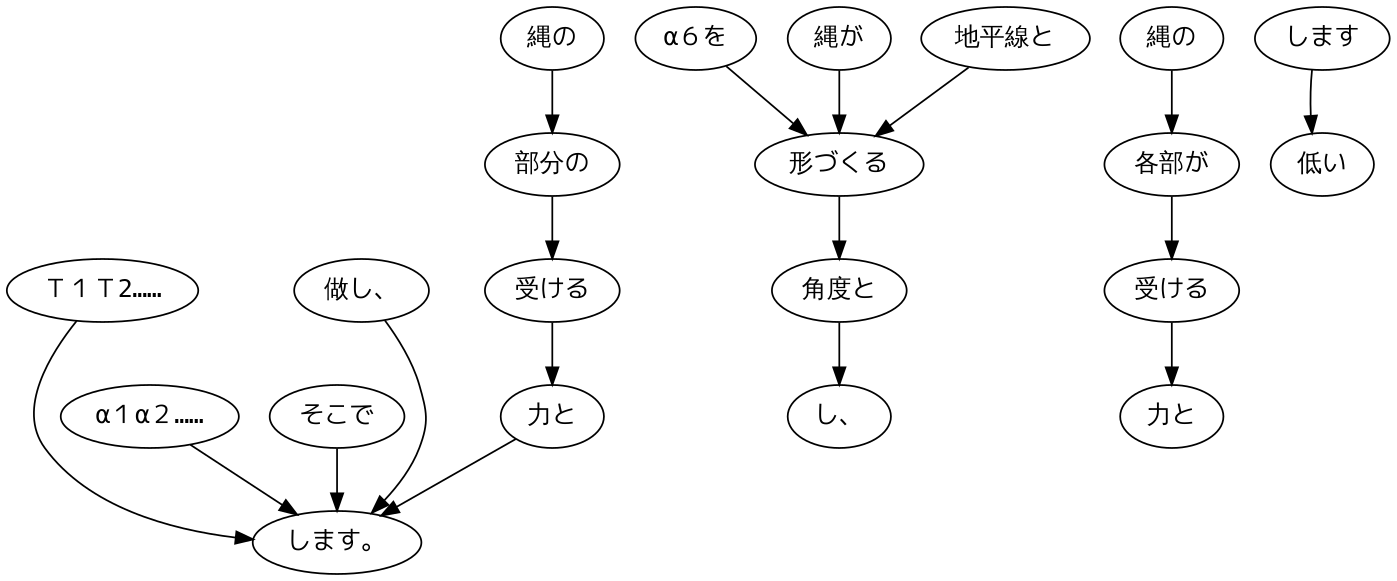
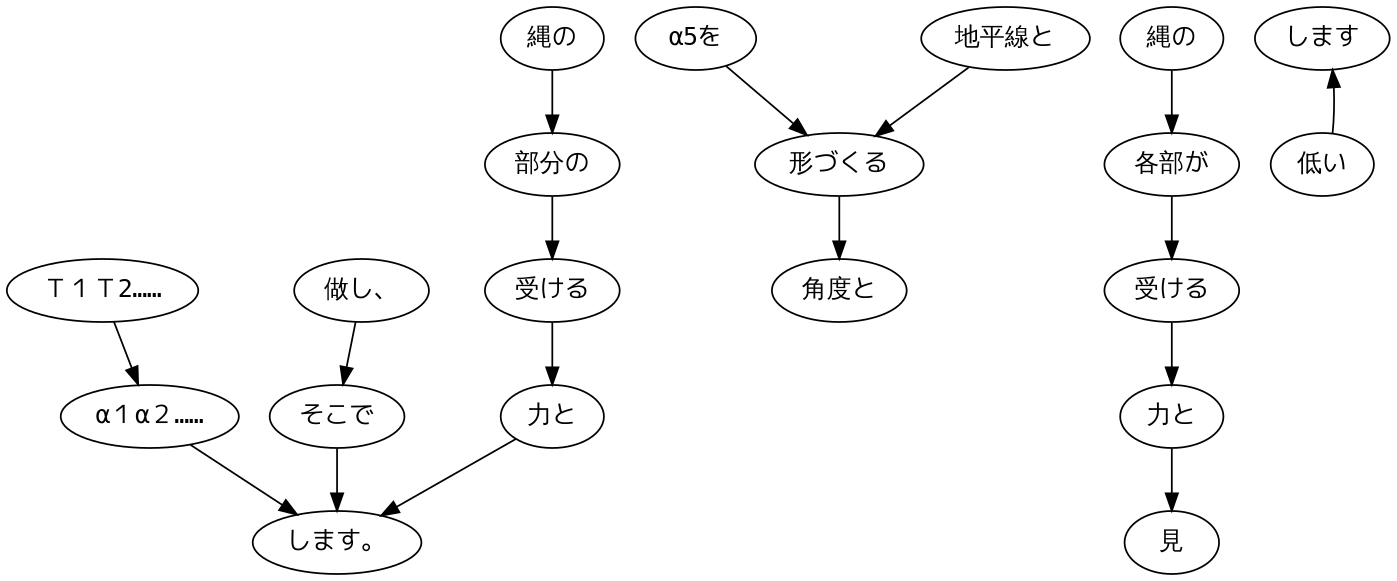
(696, 38) -> (696, 38)
(839, 38) -> none
(1311, 93) -> (1334, 111)
(425, 411) -> (351, 344)
(839, 416) -> none
(71, 475) -> (123, 345)
none -> (1172, 542)
